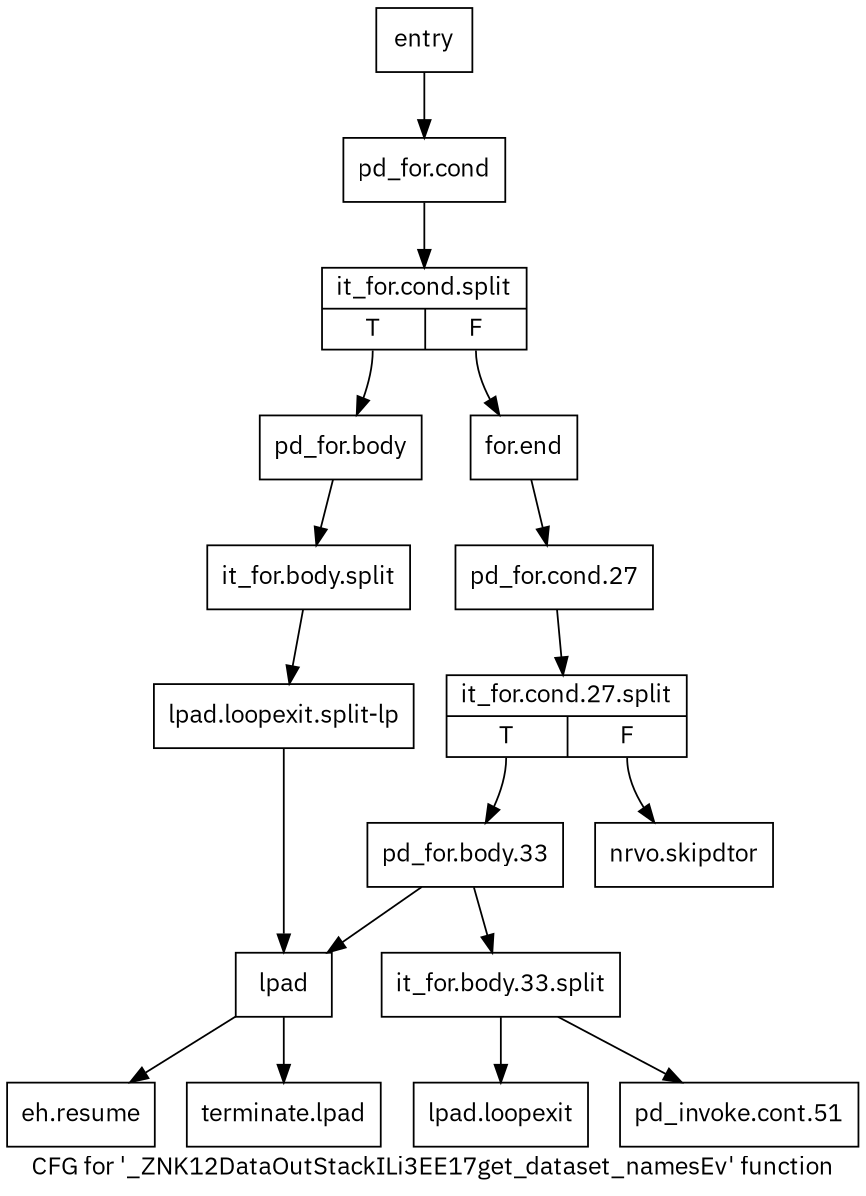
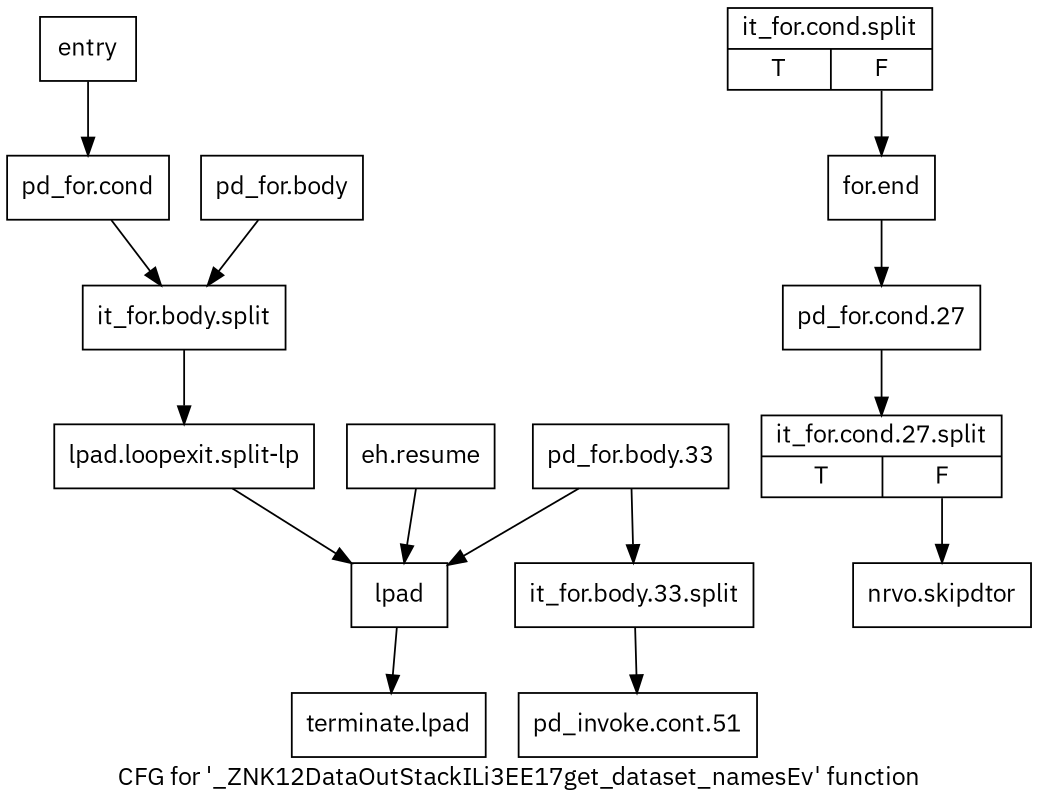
(424, 226) -> (131, 246)
(370, 375) -> none
(503, 783) -> none
(191, 1044) -> (411, 517)
(501, 1115) -> none
